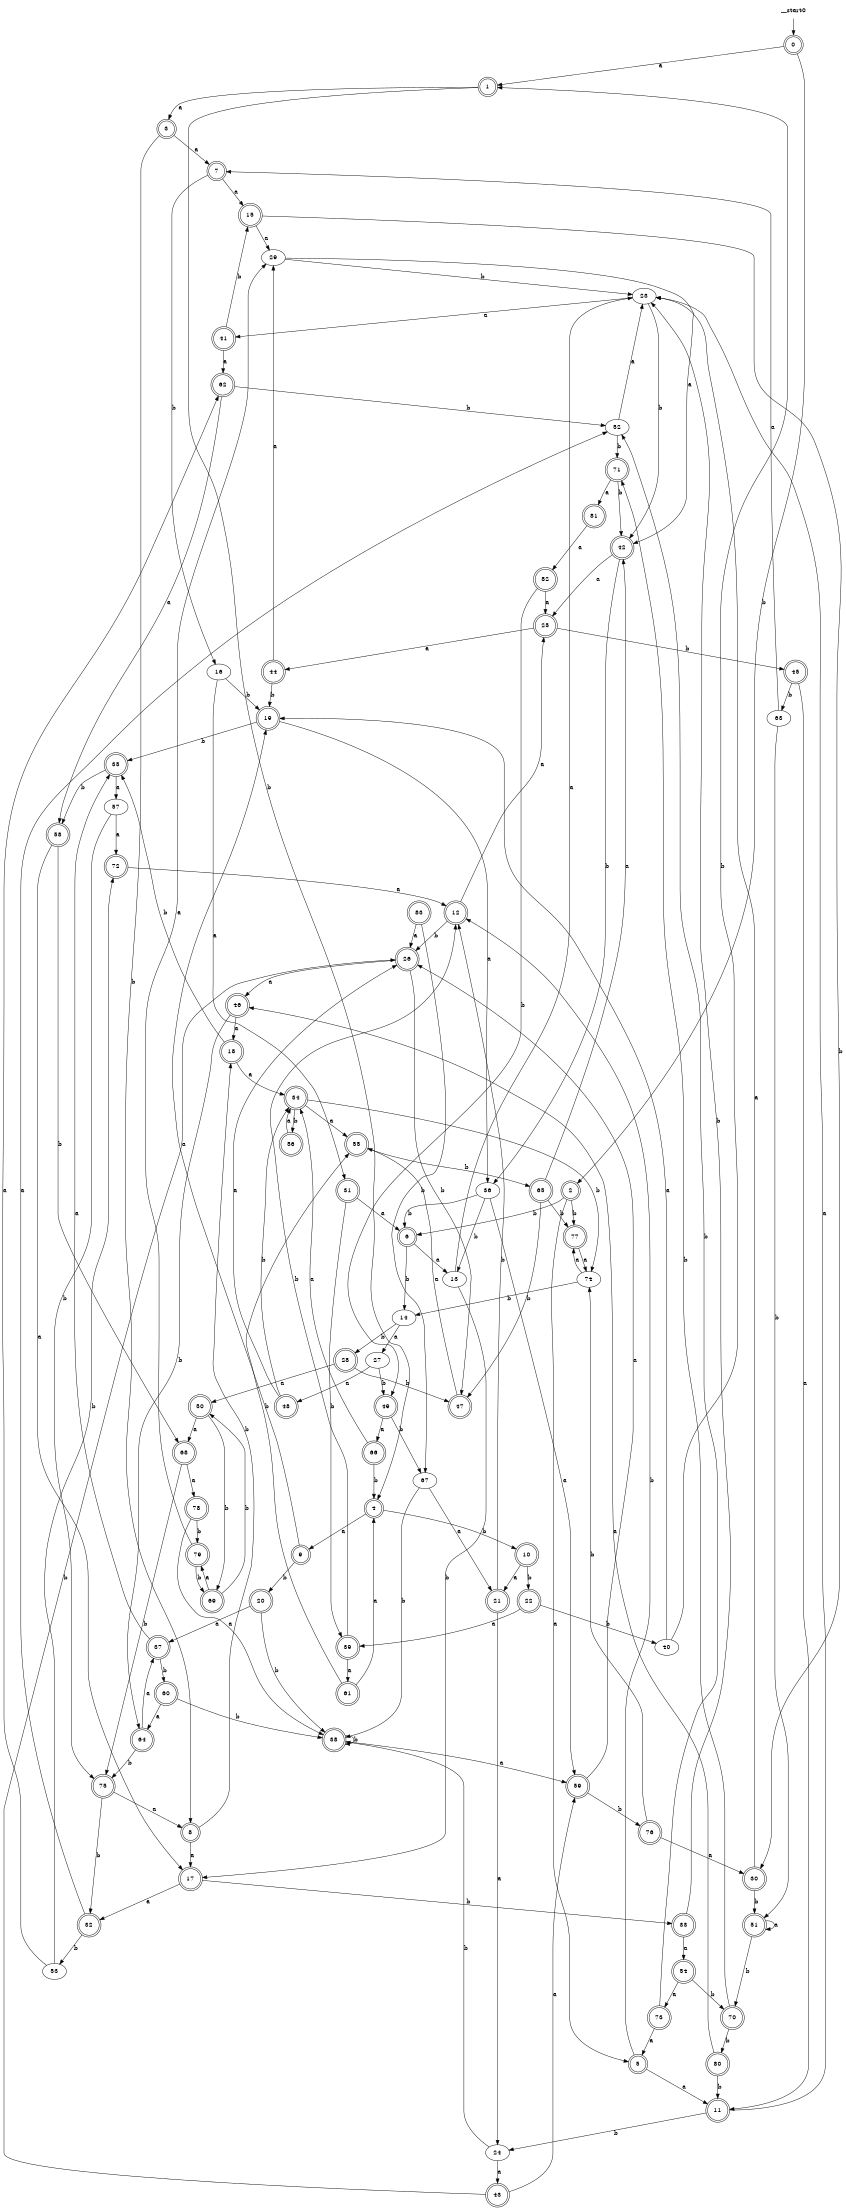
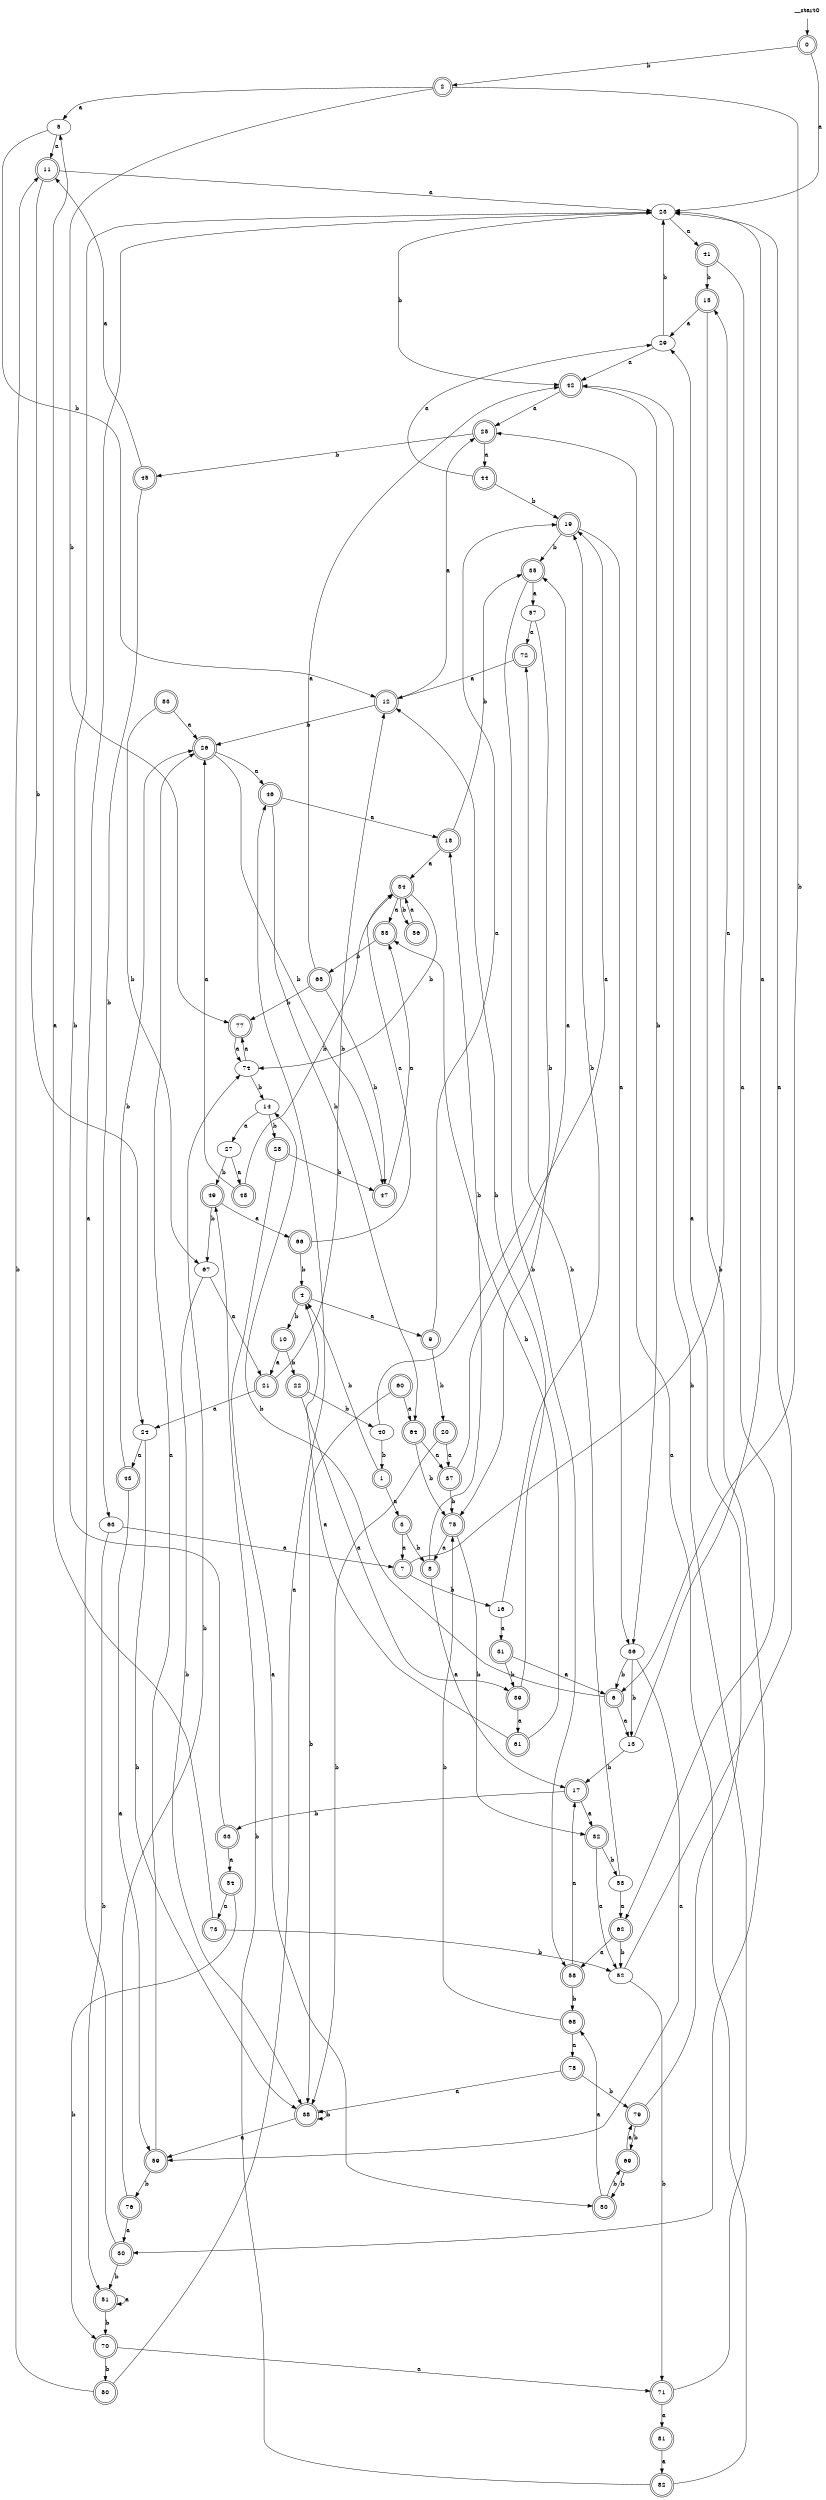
(643, 65) -> (809, 183)
(686, 1260) -> (419, 2369)
(162, 1668) -> (451, 1501)
(638, 2064) -> (59, 127)
